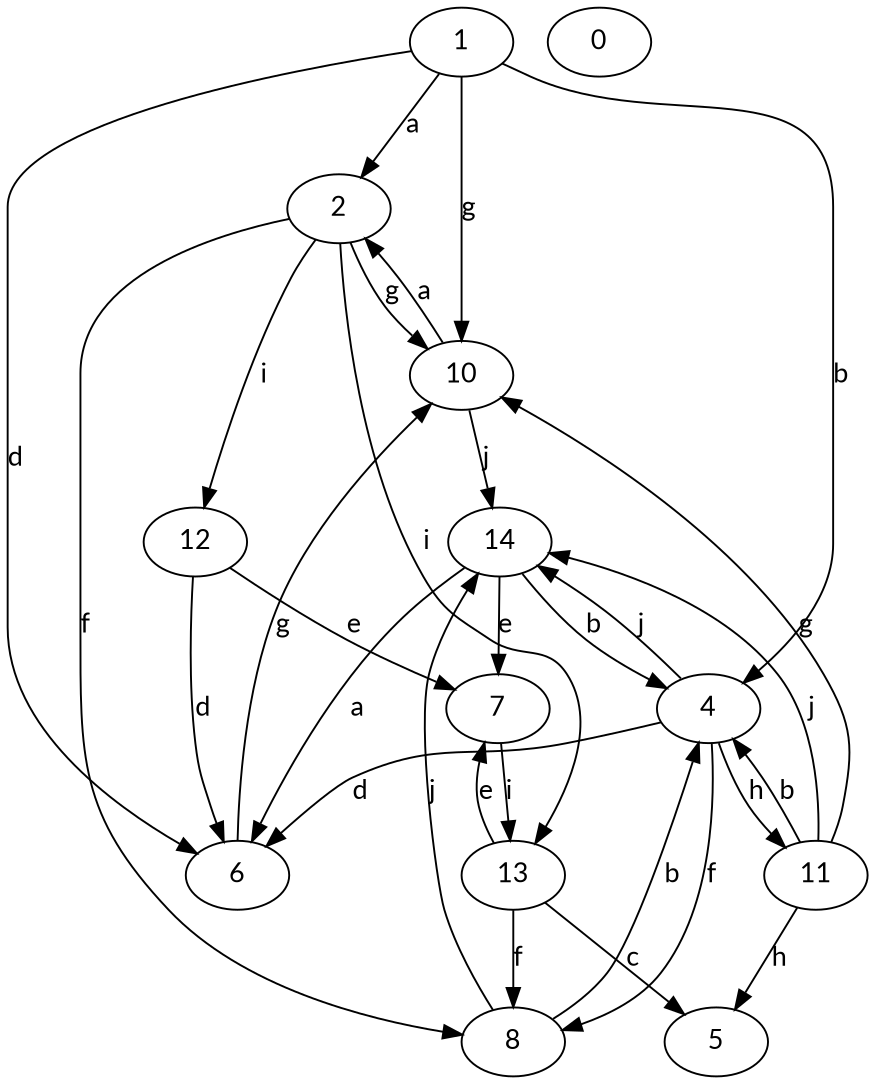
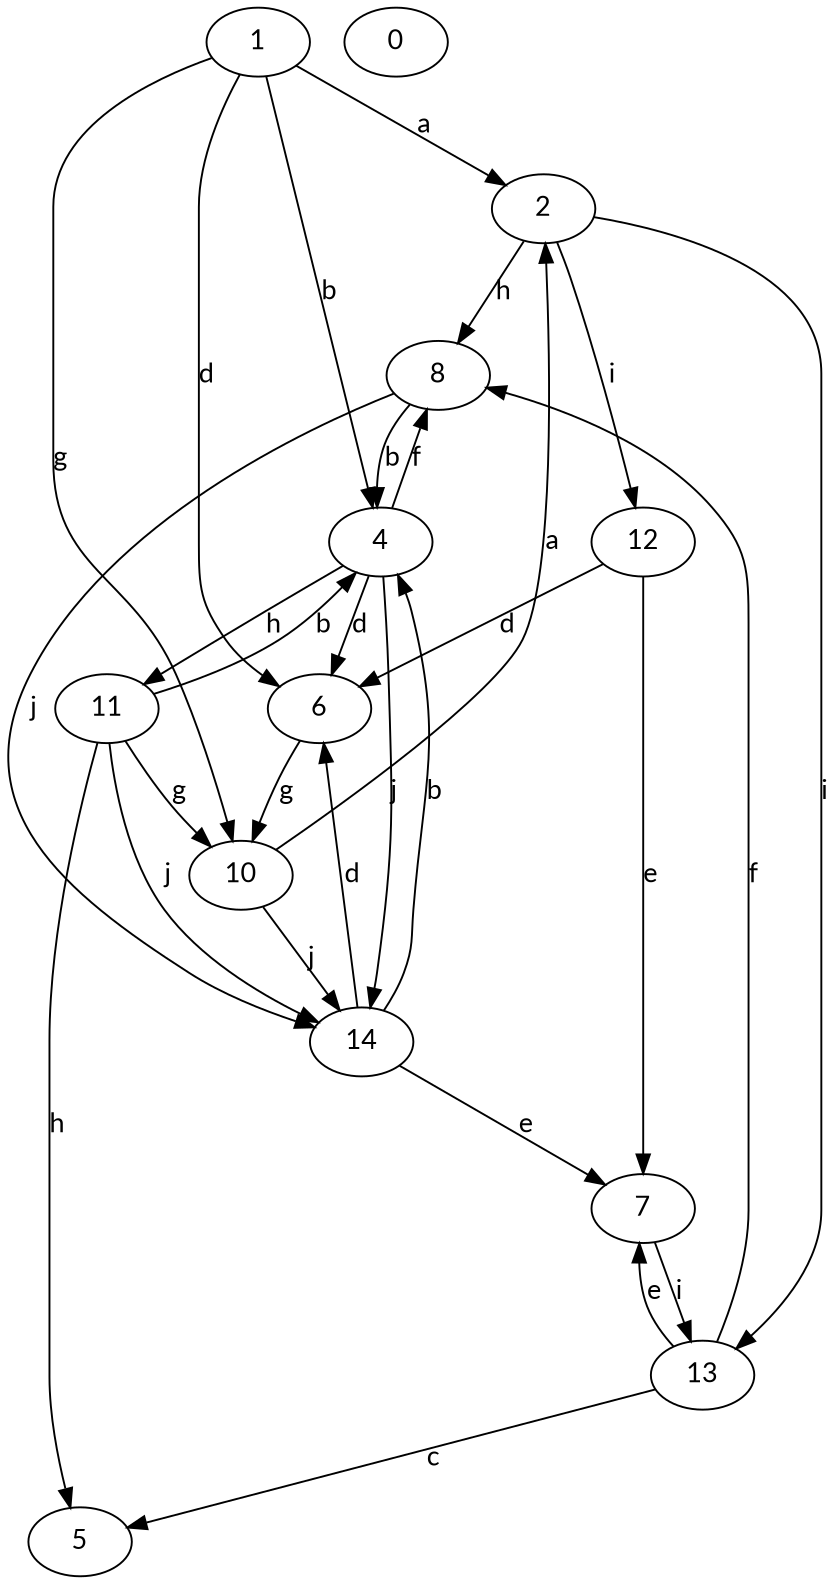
(376, 293) -> none
(86, 625) -> (503, 292)
(357, 709) -> (352, 875)
